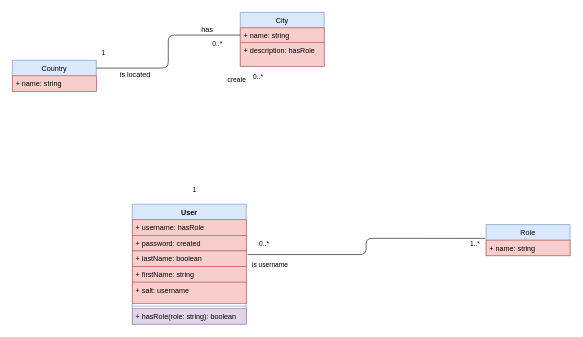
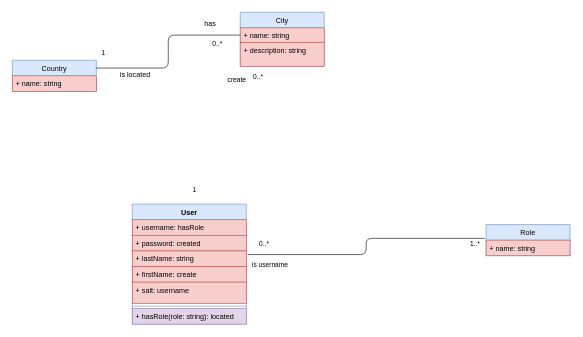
(207, 30) -> (210, 24)
(282, 50) -> (280, 50)
(169, 259) -> (167, 259)
(169, 275) -> (170, 275)
(192, 317) -> (192, 317)
